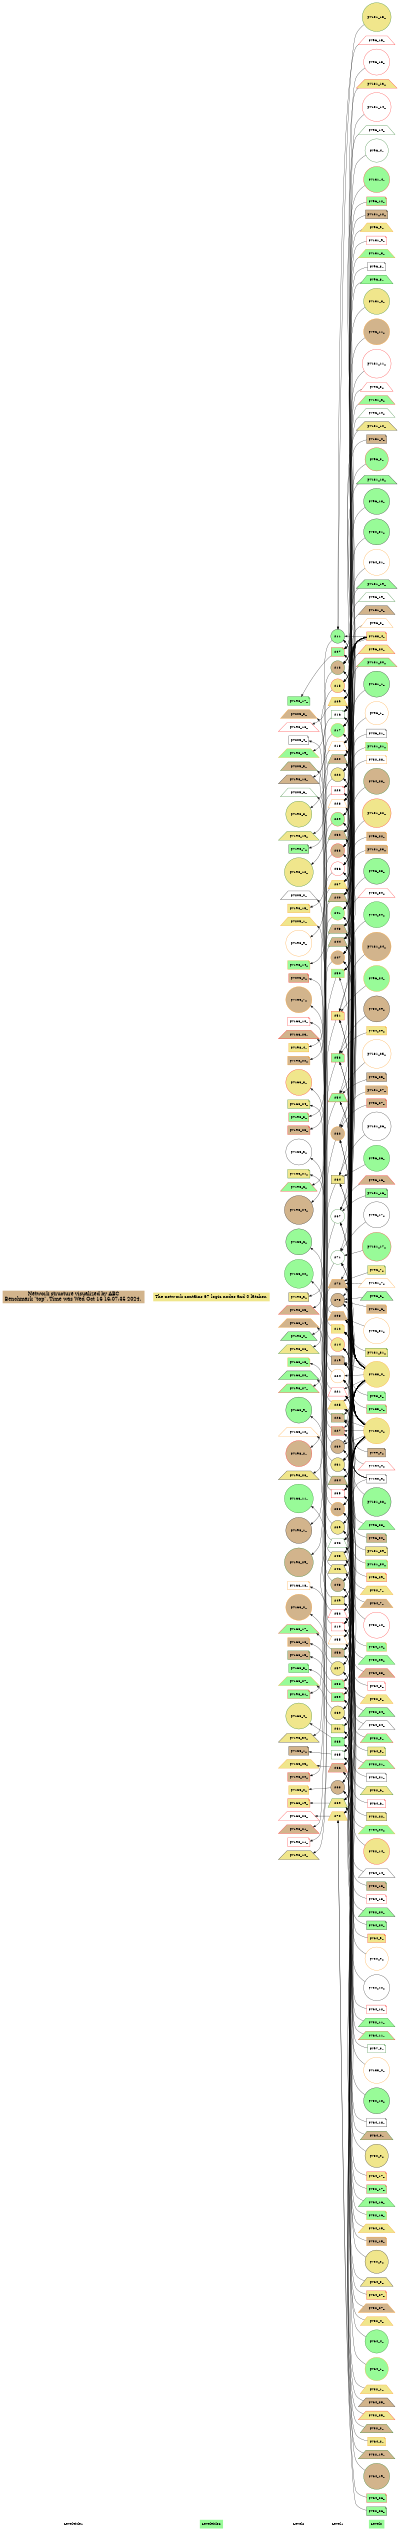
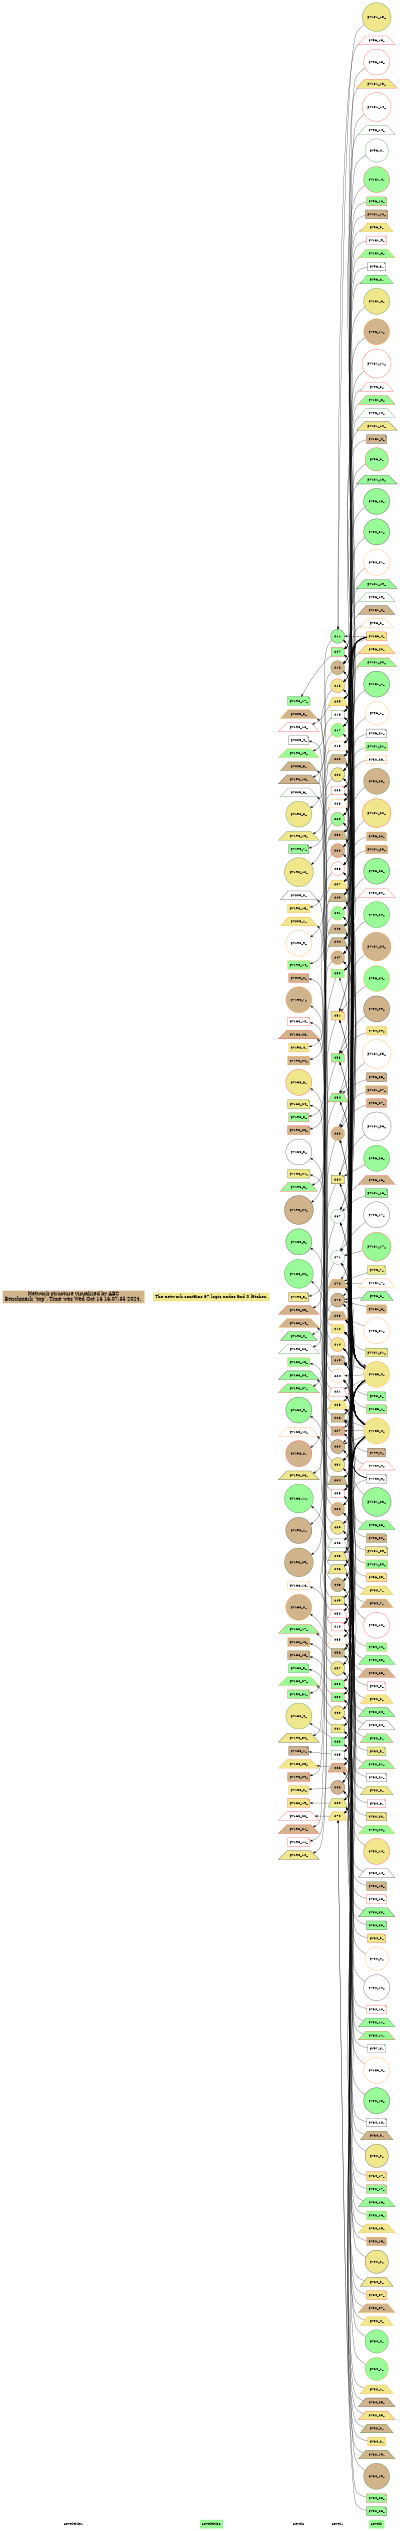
(351, 725) -> (351, 722)
(299, 1349) -> (299, 1349)
(356, 1359) -> (354, 1357)
